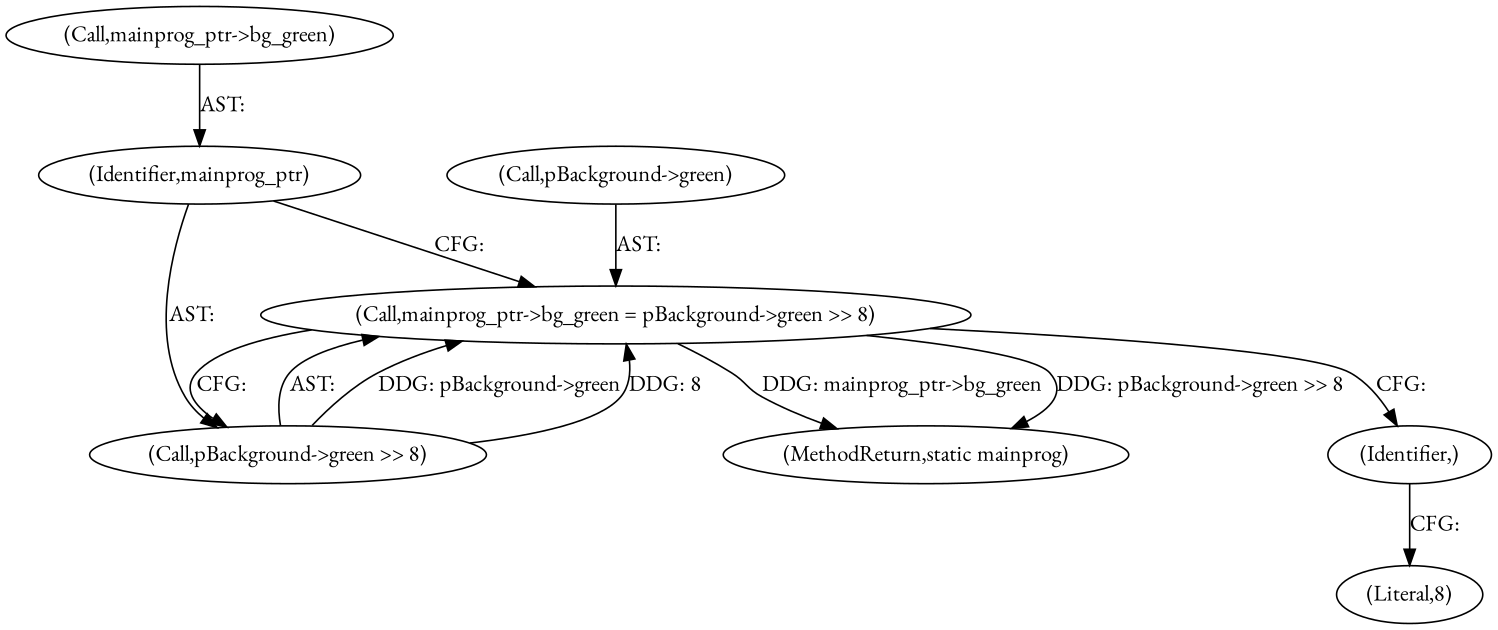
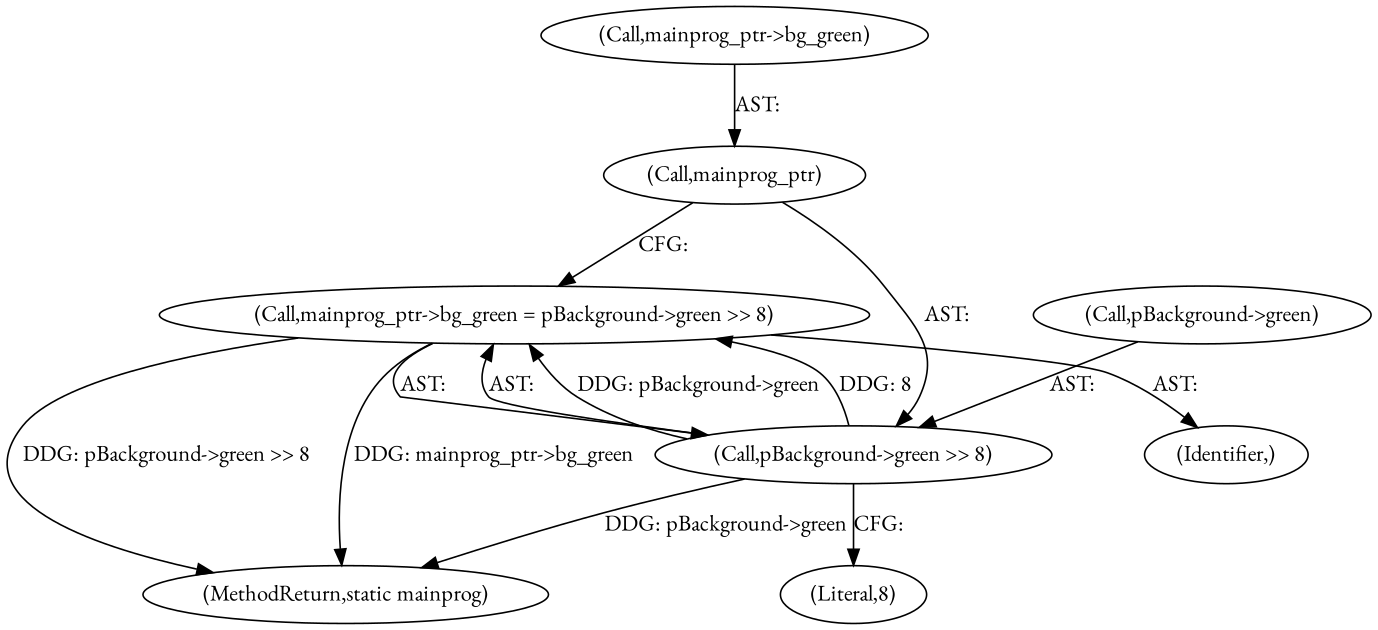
(200, 175) -> (735, 175)
(616, 237) -> (1036, 382)
(225, 385) -> (426, 385)
(1404, 385) -> (1178, 385)
none -> (590, 517)
(1410, 517) -> (854, 517)
